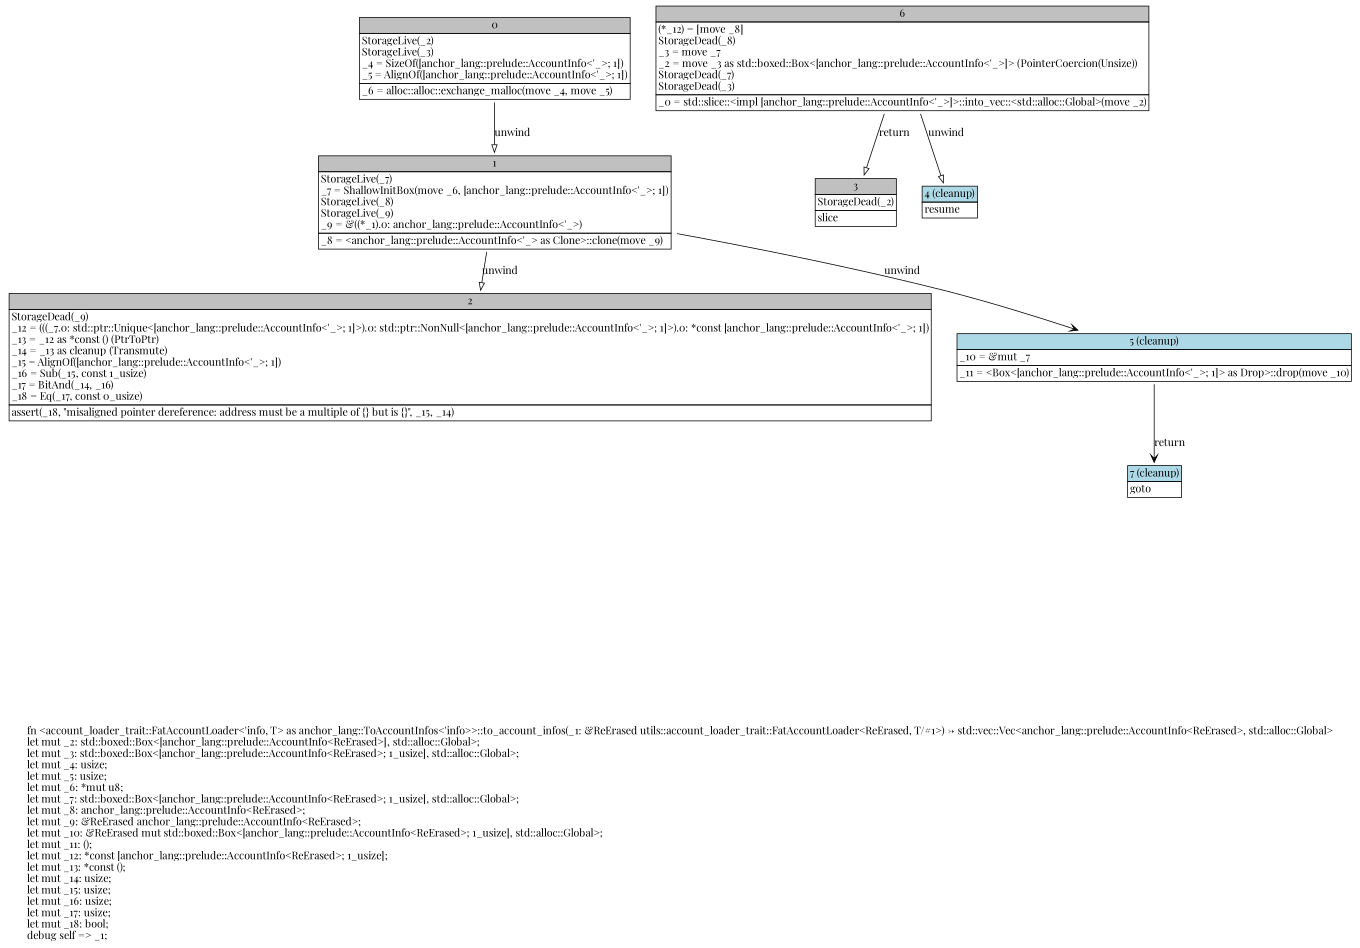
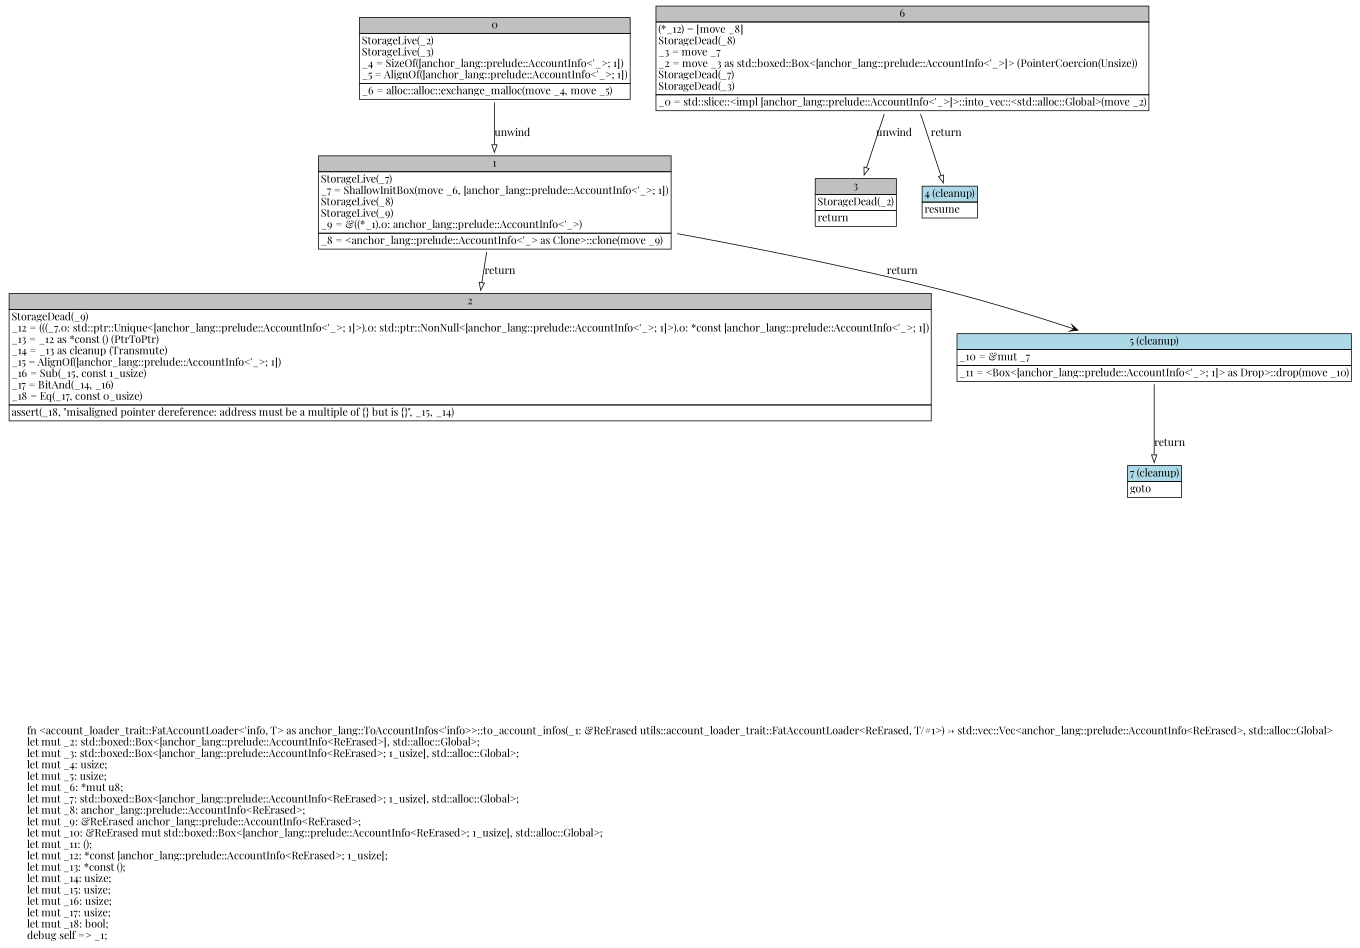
(894, 133) -> (894, 133)
(946, 133) -> (946, 133)
(828, 218) -> (833, 218)
(500, 271) -> (500, 271)
(902, 271) -> (902, 271)
(1154, 419) -> (1154, 419)
